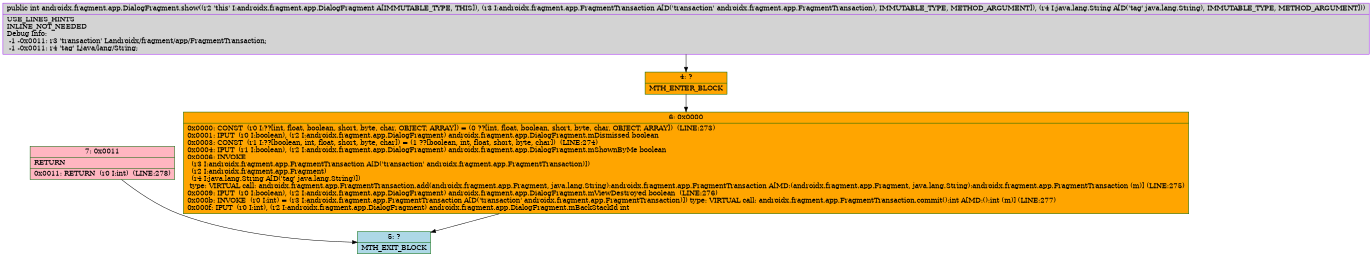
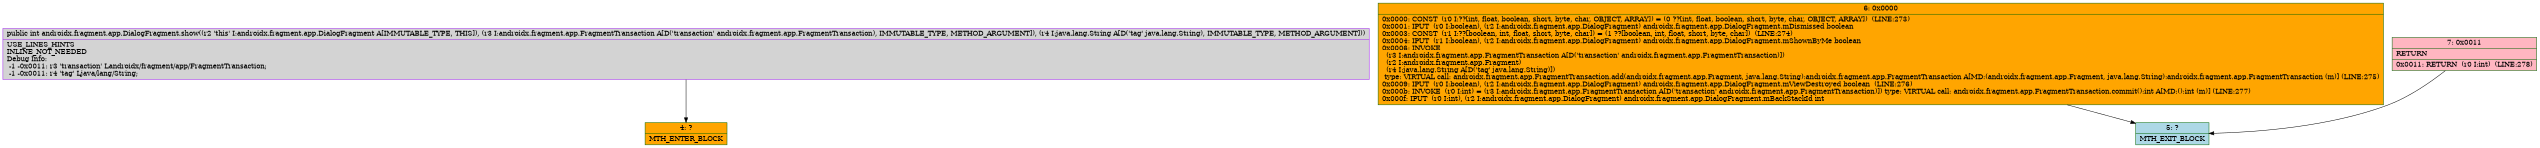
(686, 101) -> none
